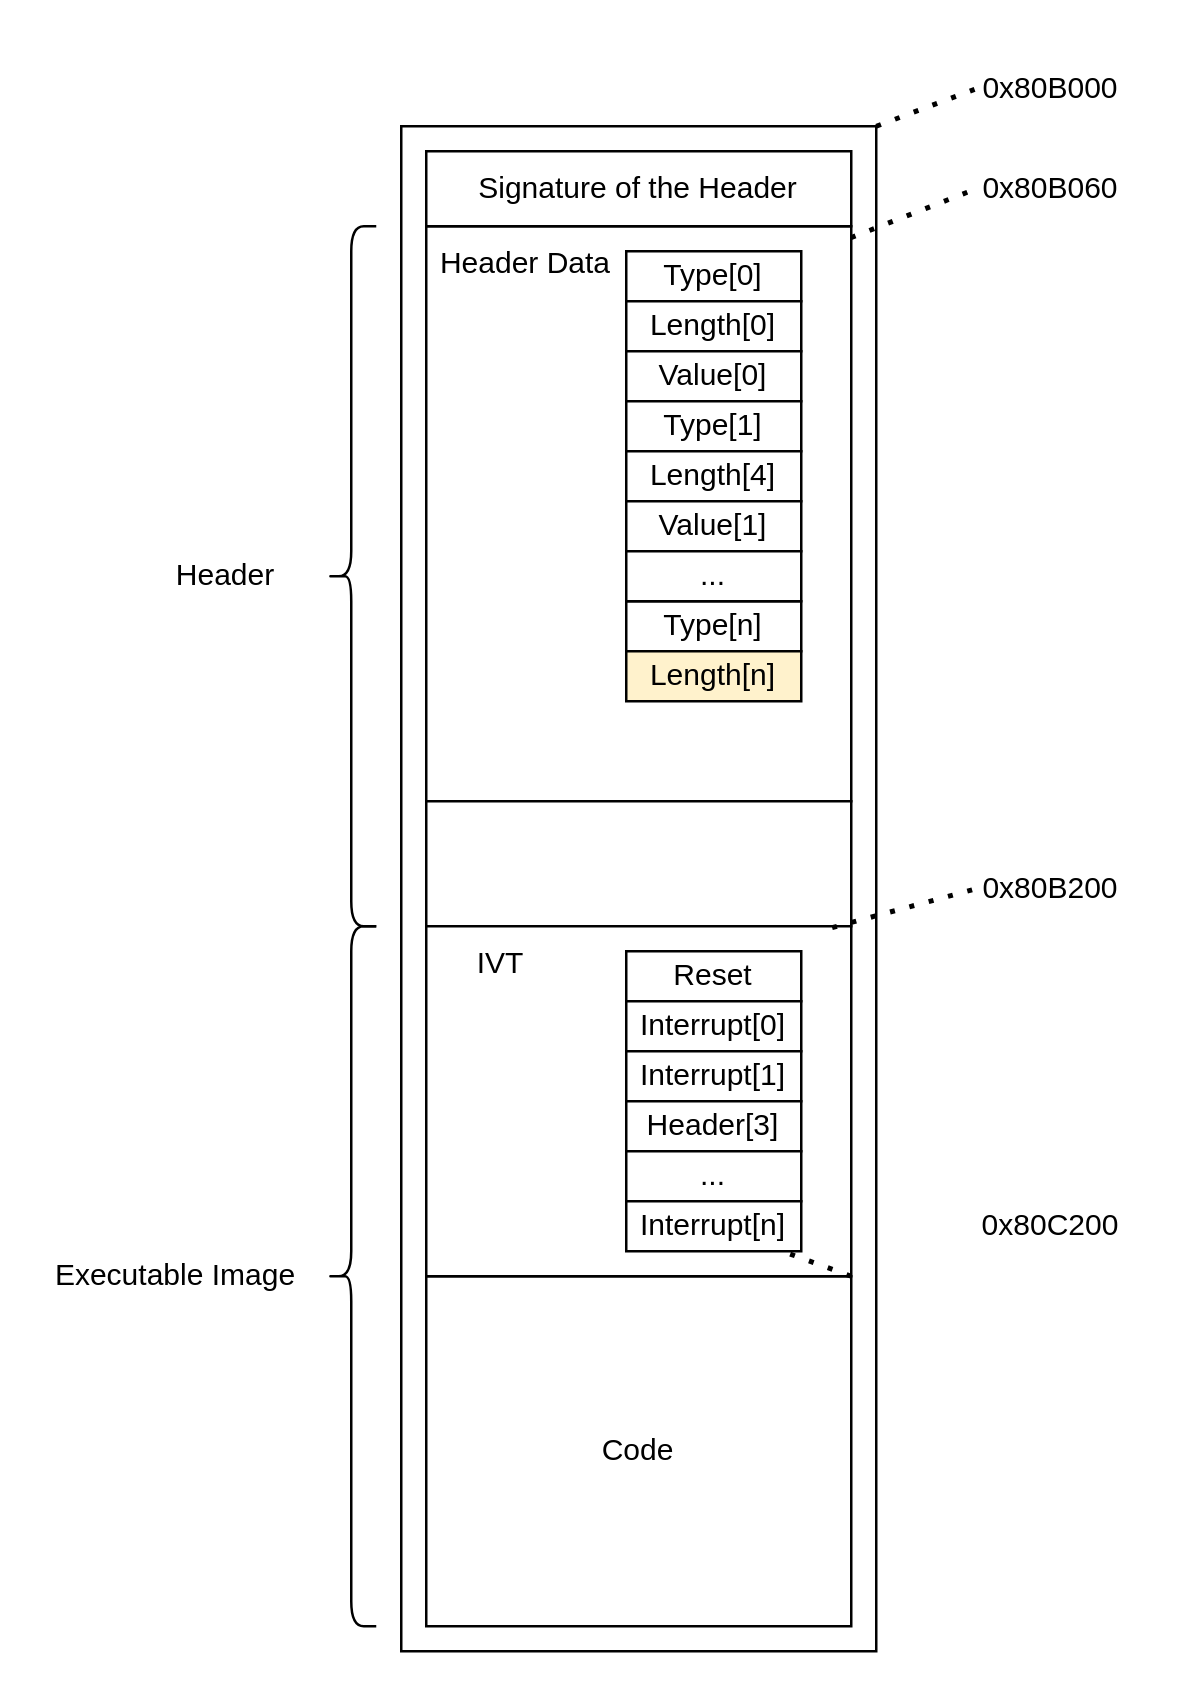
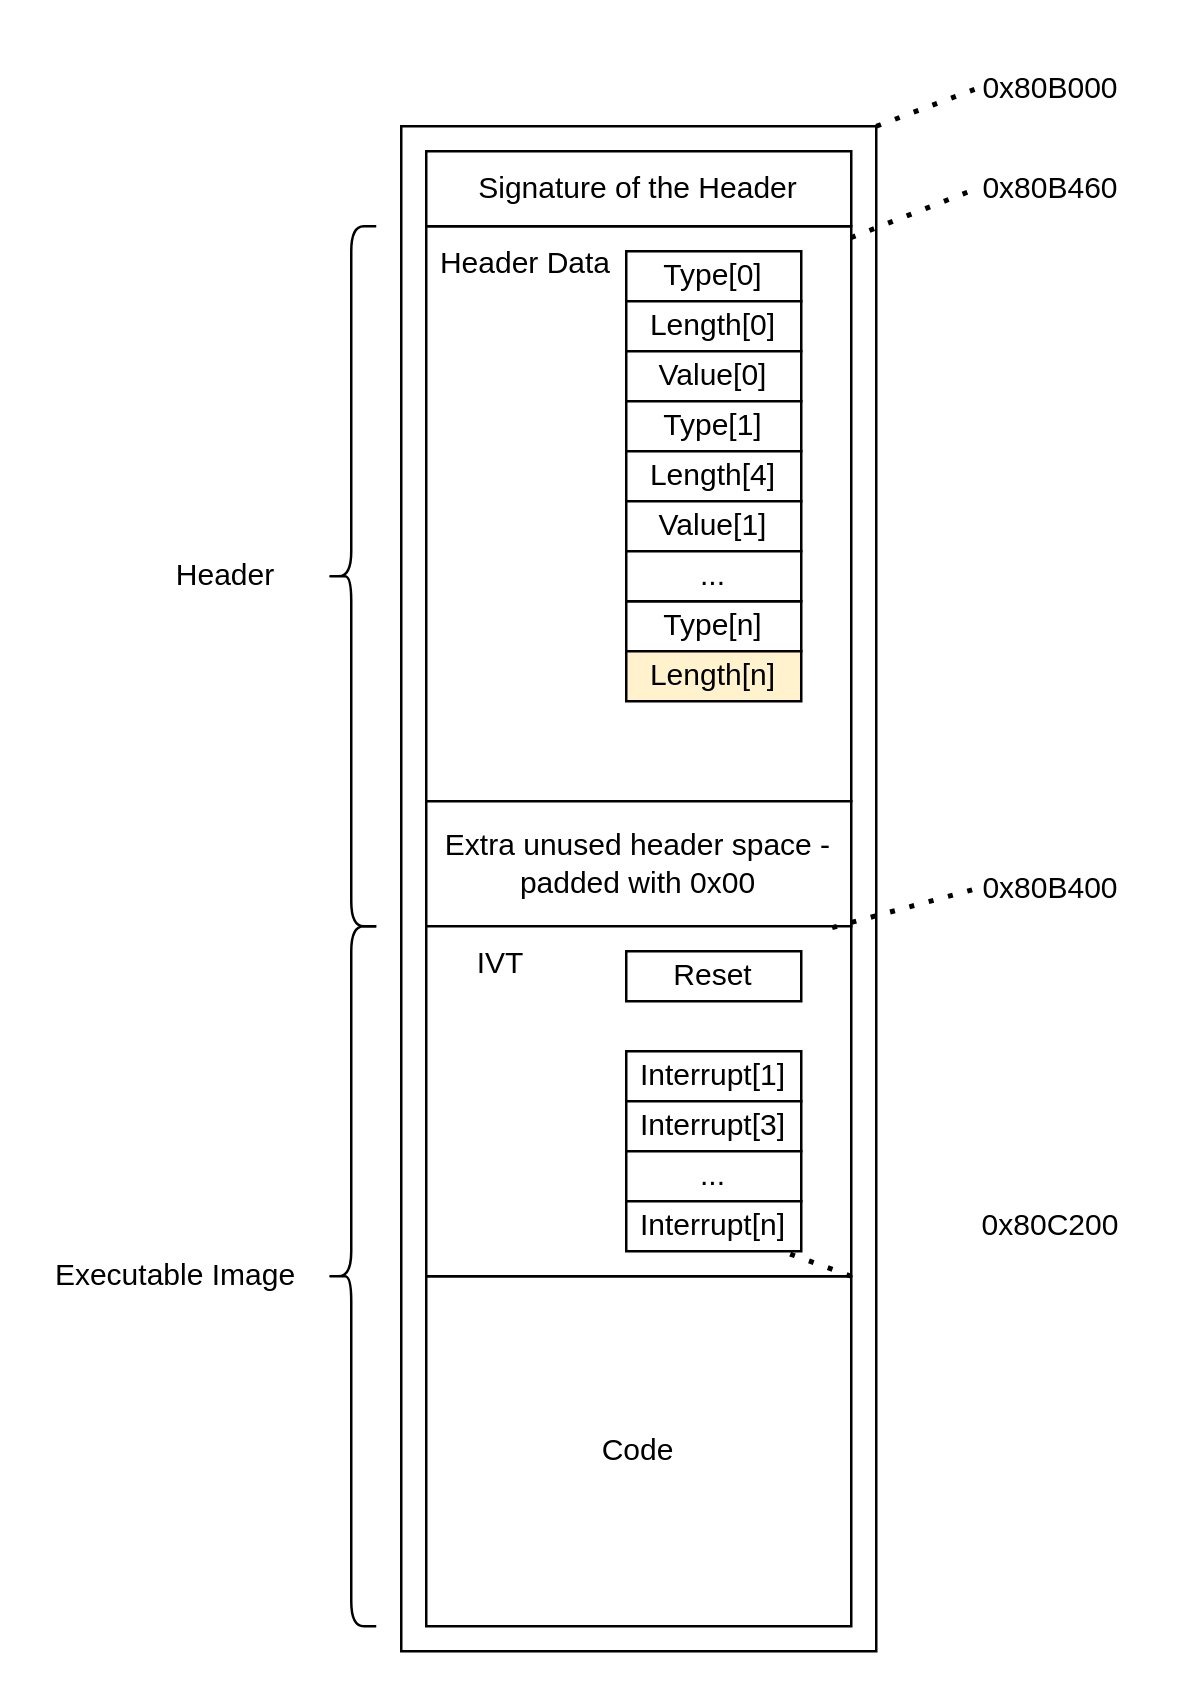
(1051, 189) -> (1051, 189)
none -> (639, 864)
(1051, 889) -> (1051, 889)
(714, 1026) -> none
(714, 1126) -> (714, 1126)
